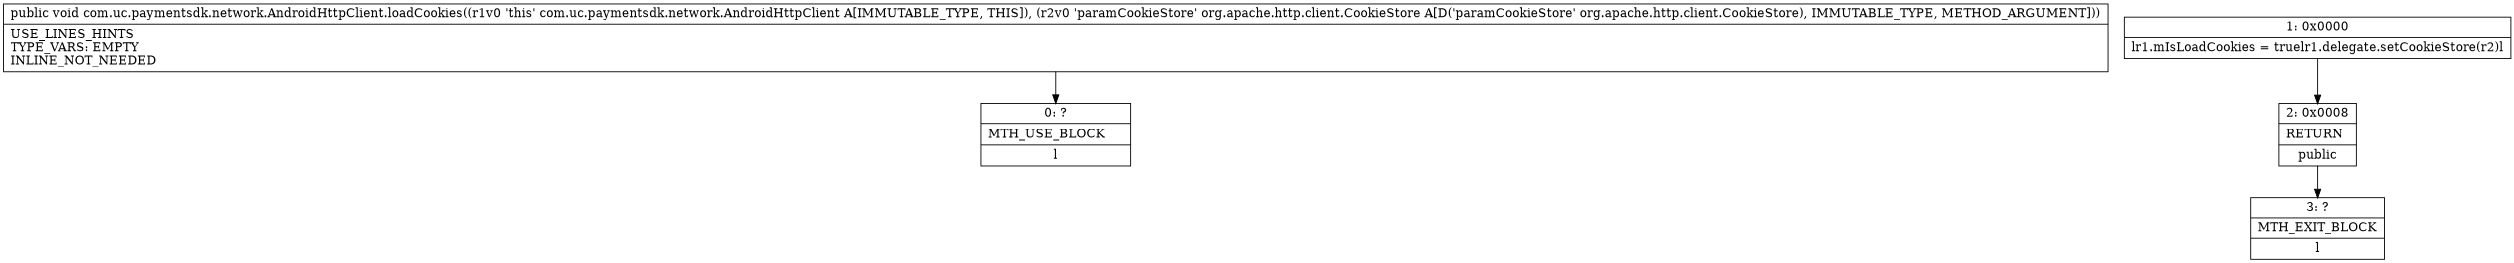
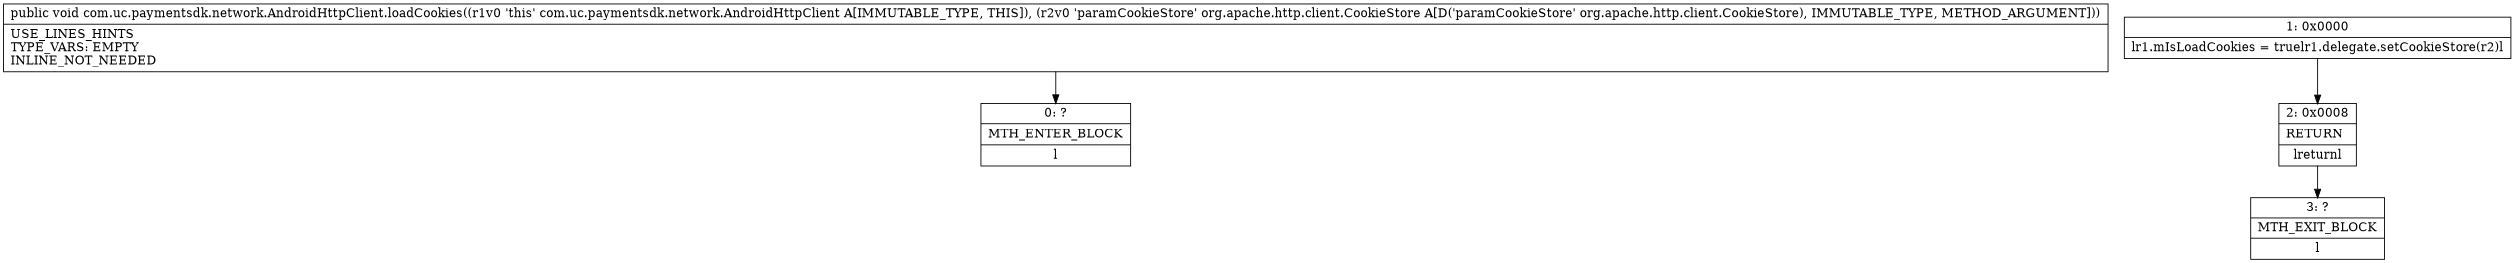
(1047, 134) -> (1056, 134)
(2318, 155) -> (2318, 155)
